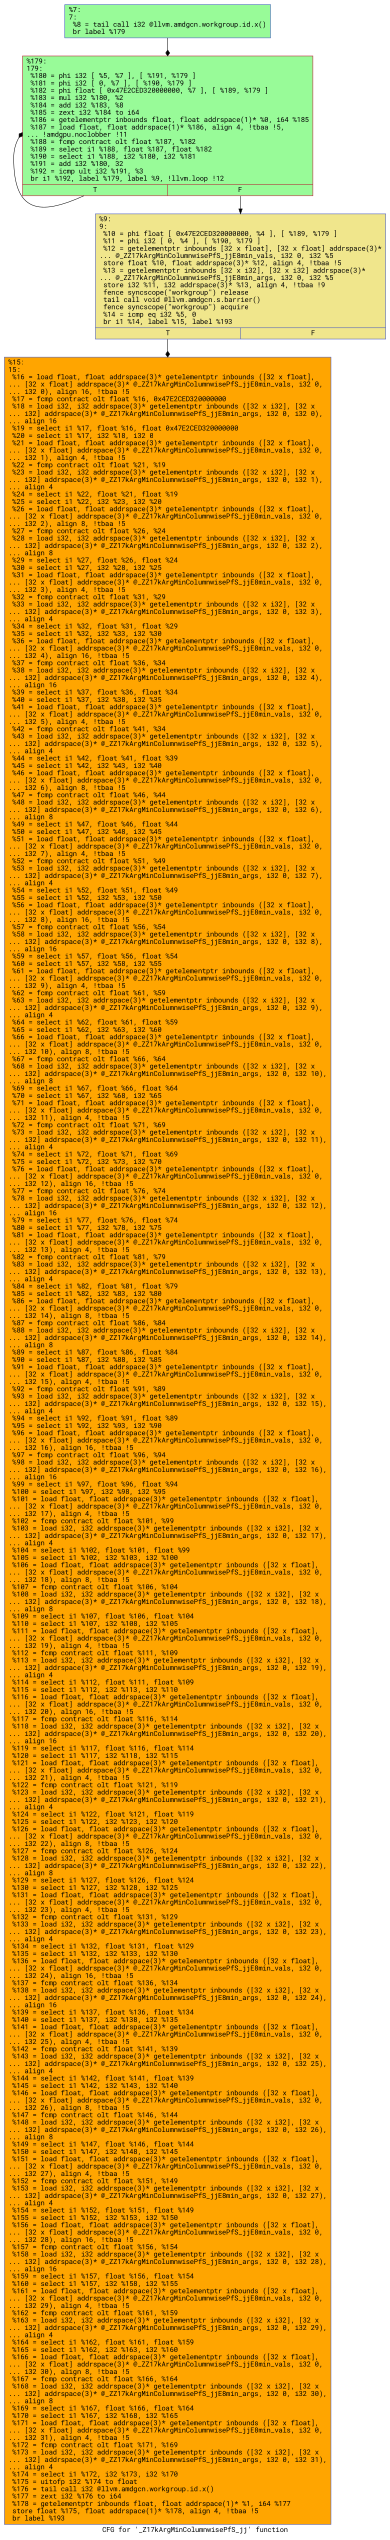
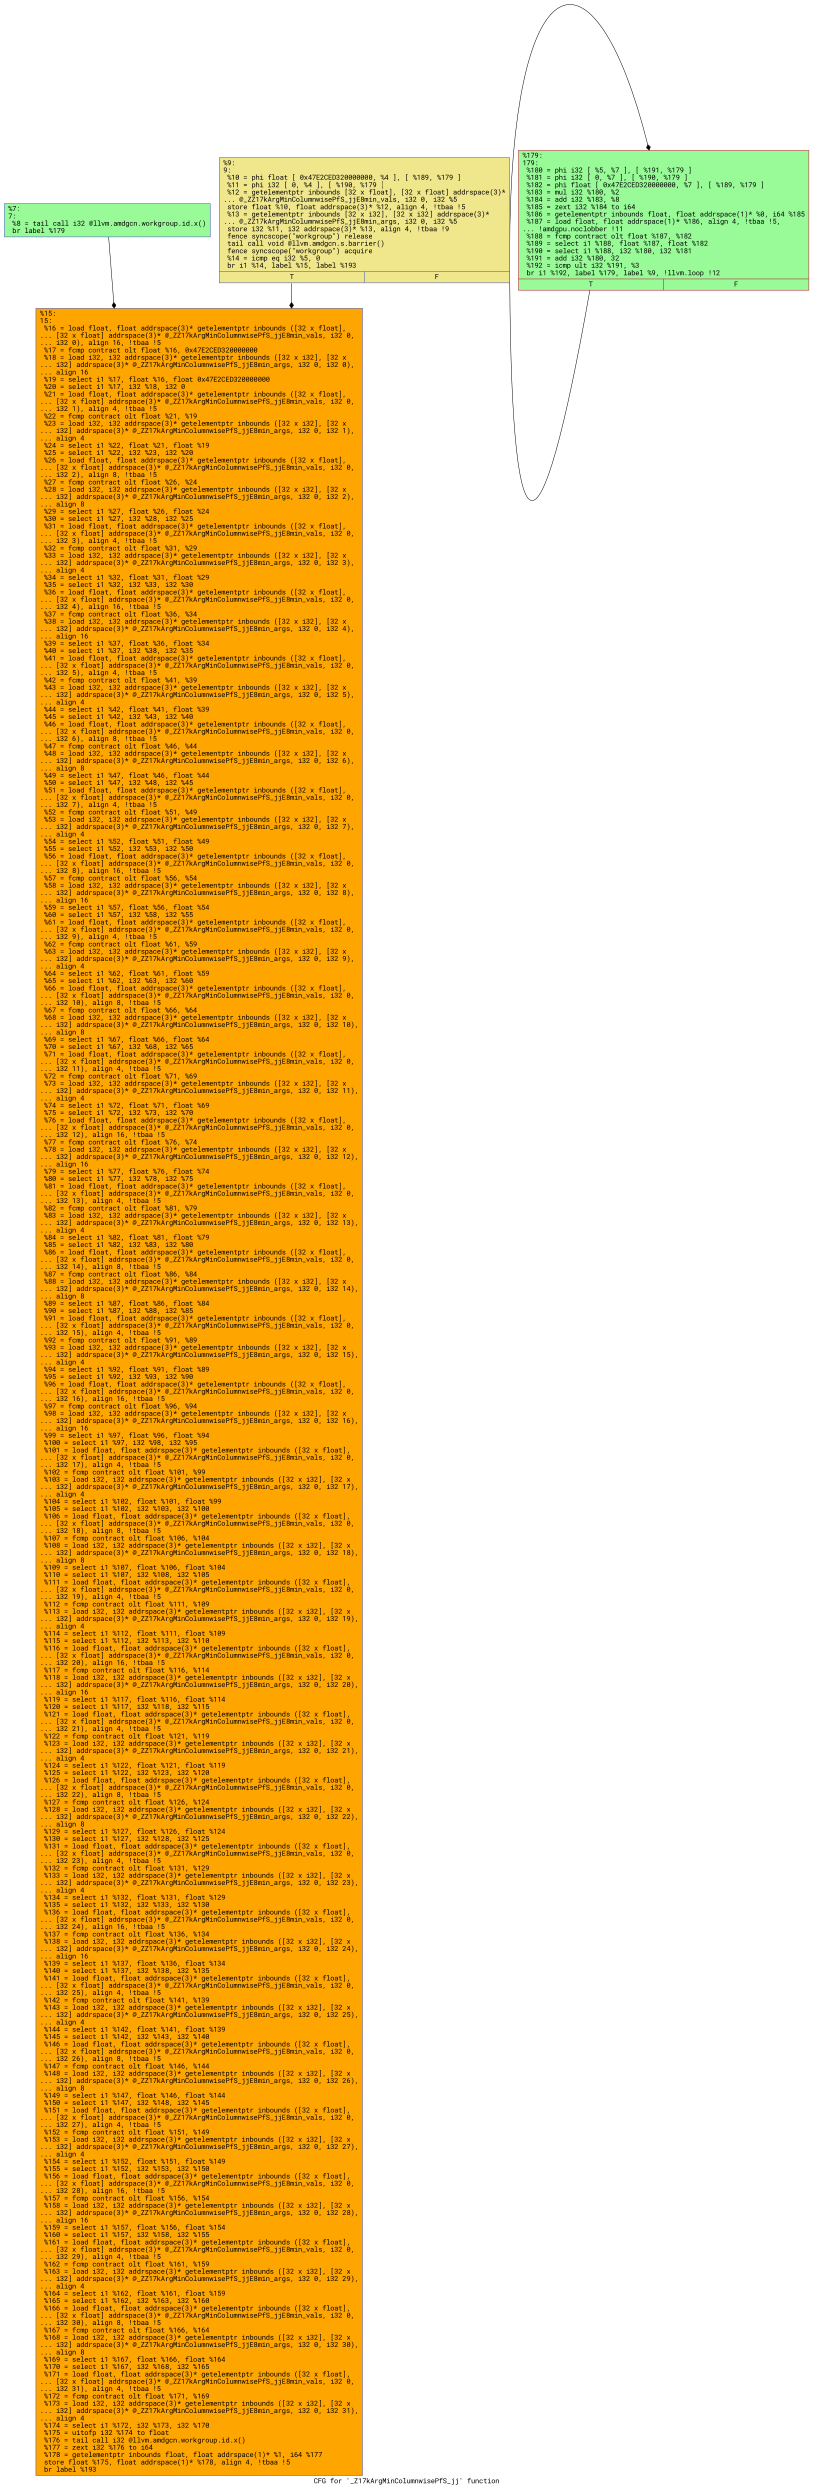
(168, 44) -> (111, 270)
(241, 202) -> none
(87, 729) -> (119, 680)
